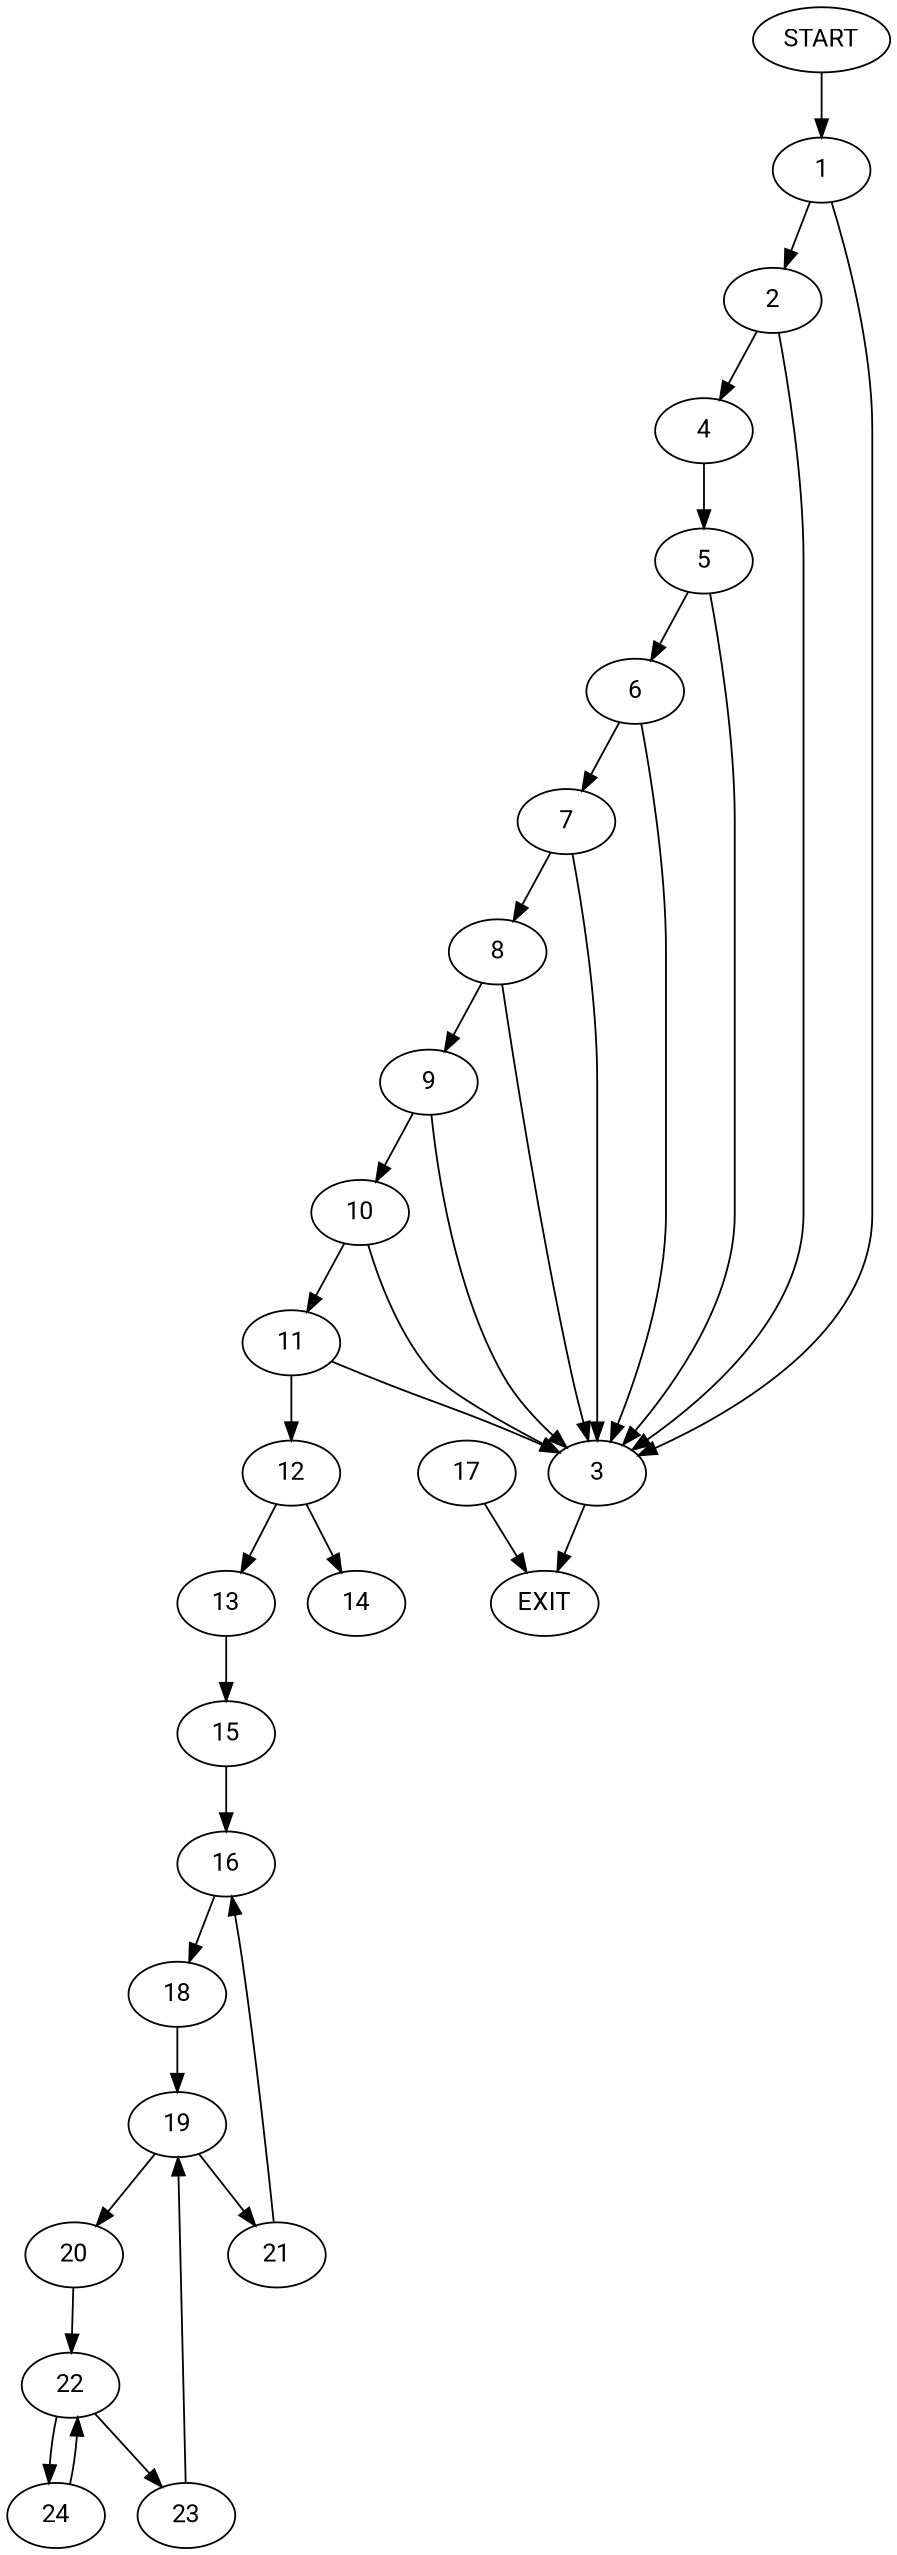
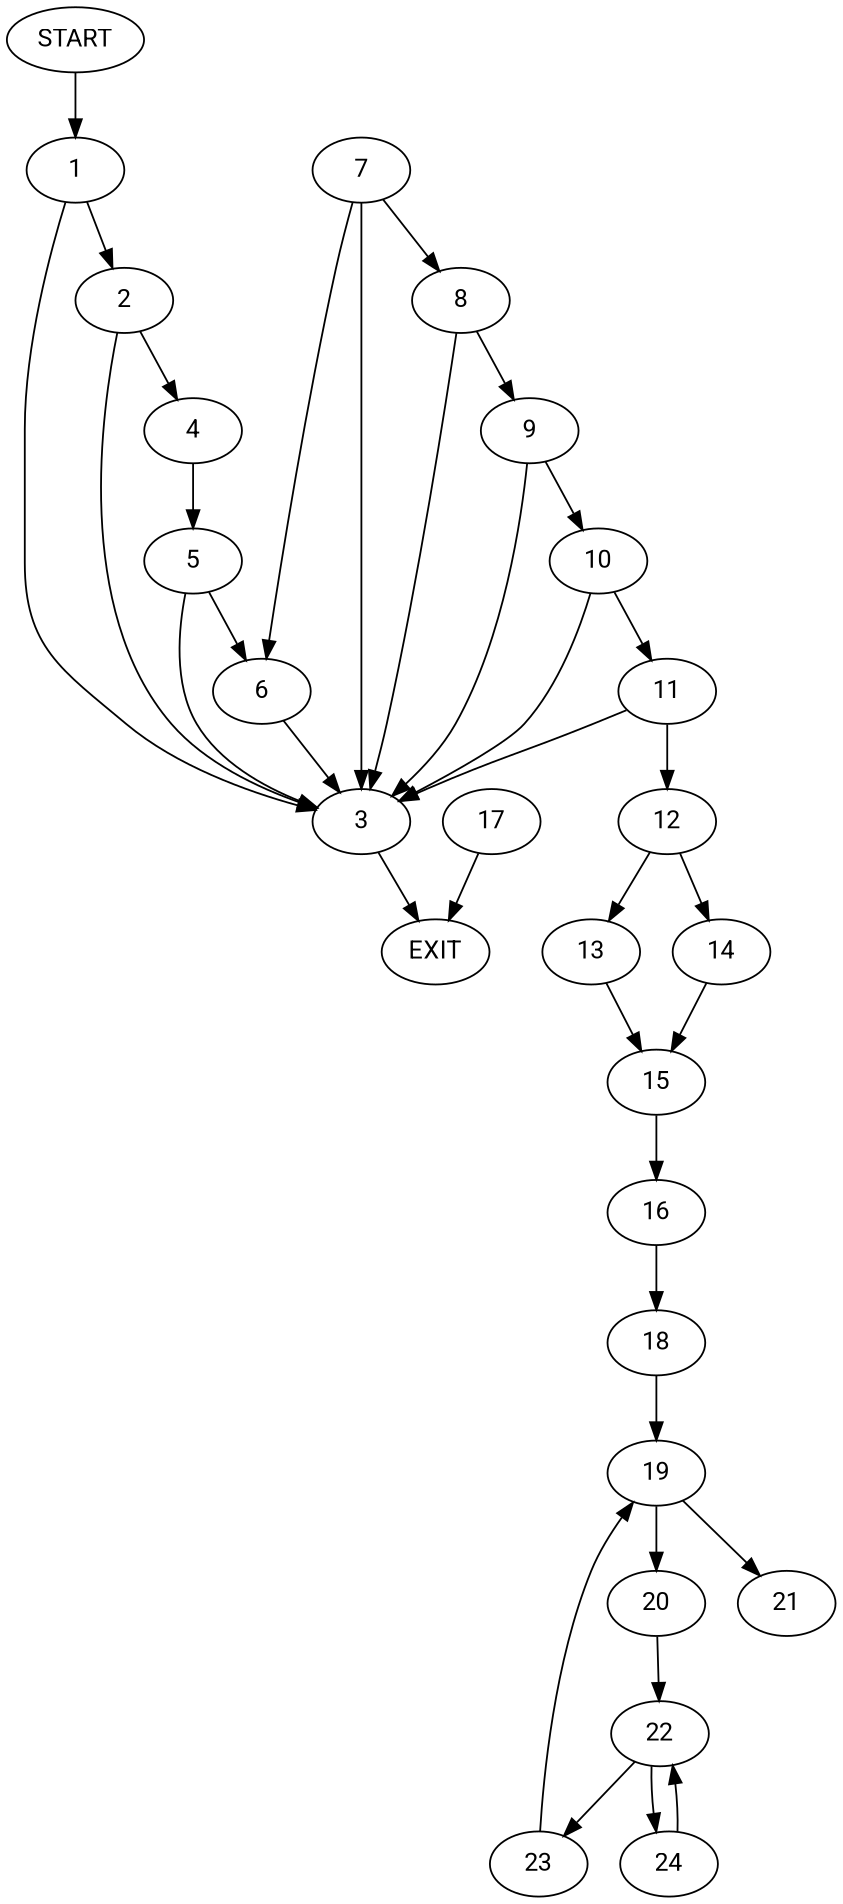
(605, 748) -> (306, 421)
none -> (693, 1009)
(256, 2068) -> none
